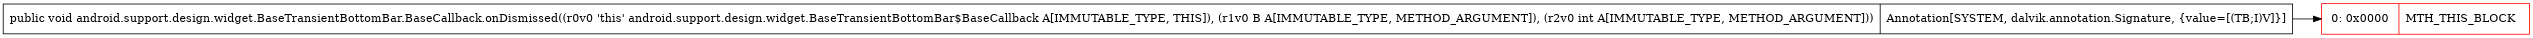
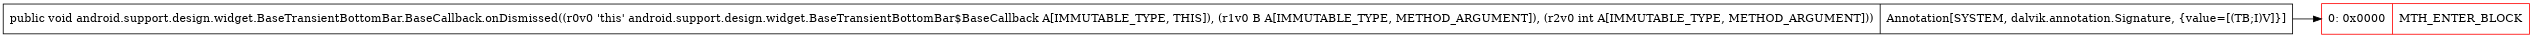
(2461, 19) -> (2461, 19)
